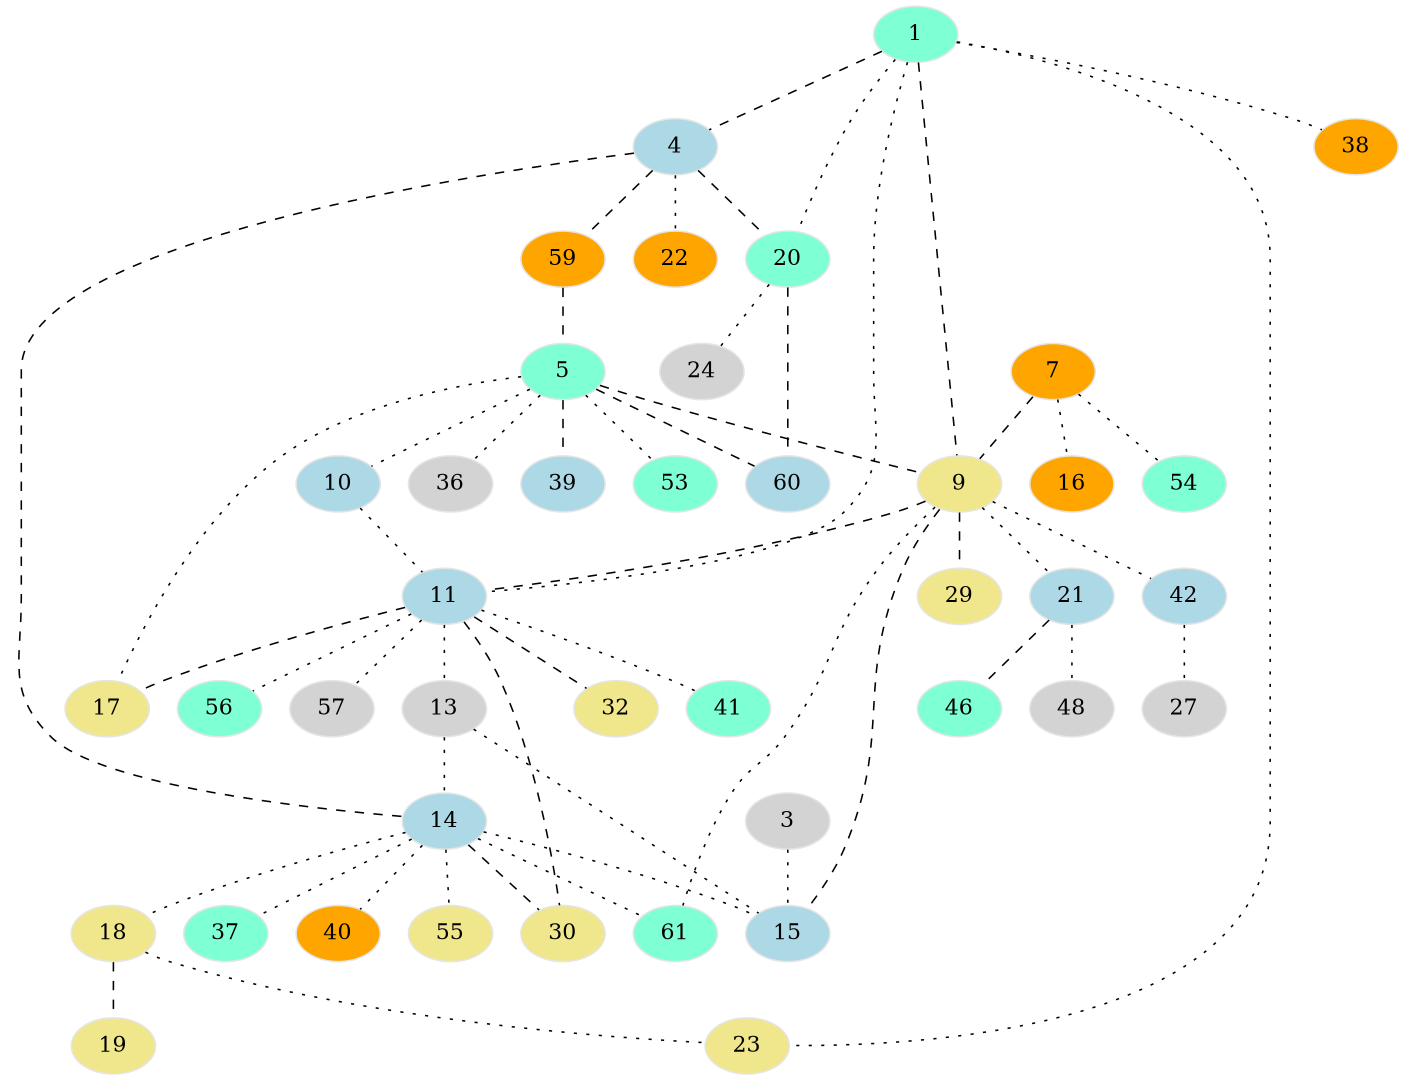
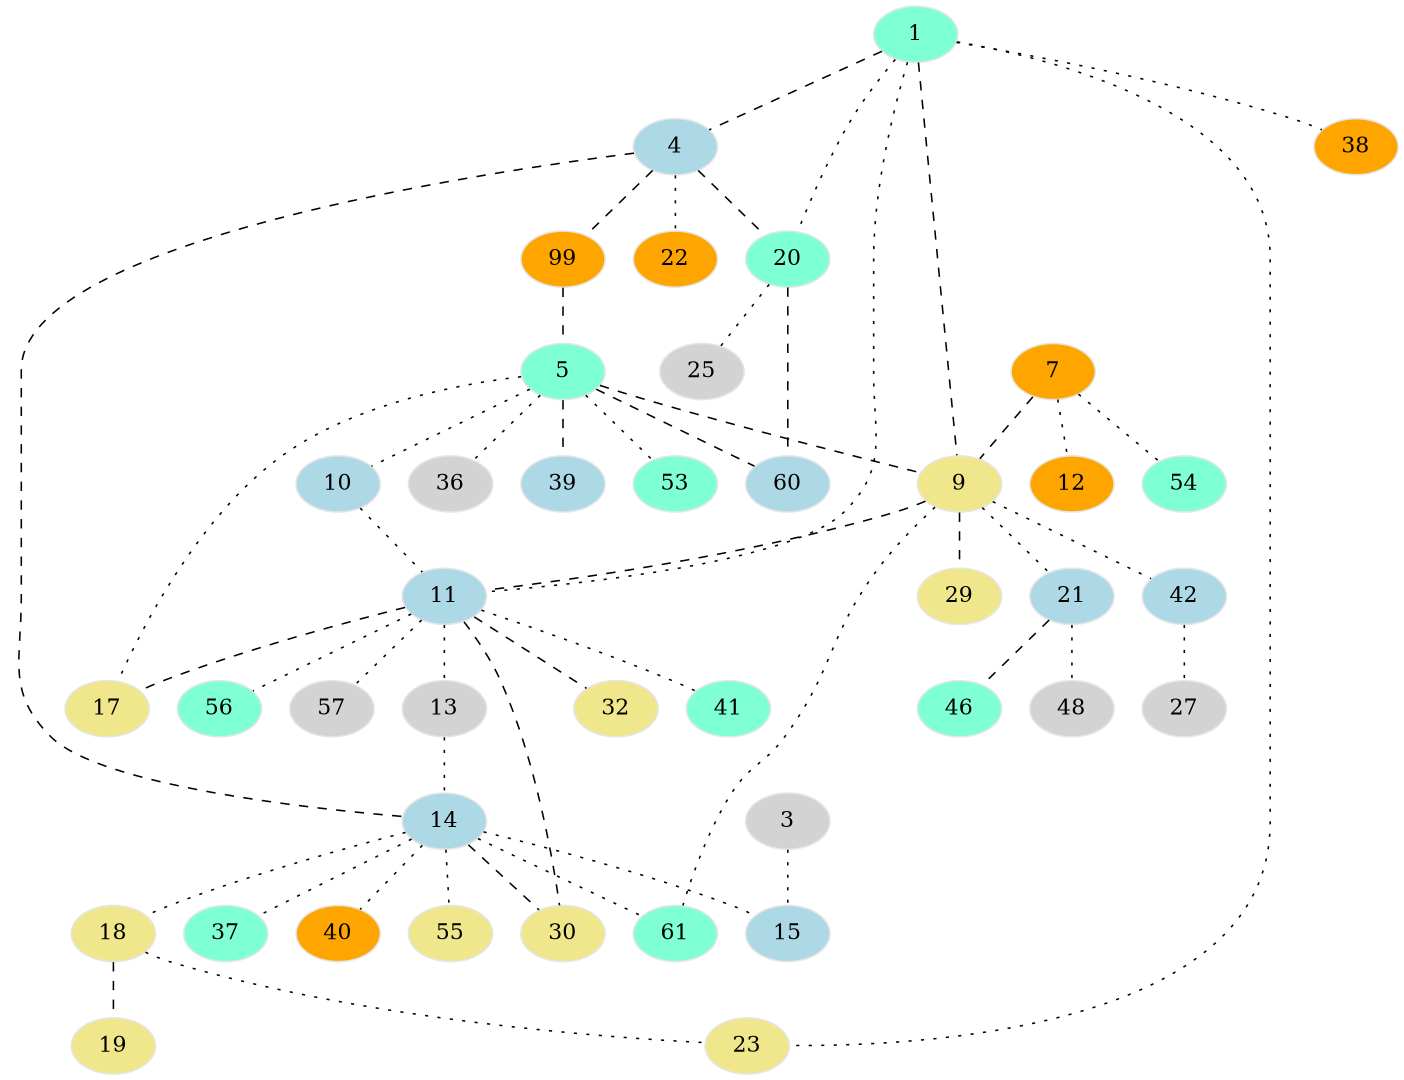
(563, 259) -> (563, 259)
(702, 372) -> (702, 372)
(1072, 484) -> (1072, 484)
(874, 709) -> none
(616, 821) -> none
